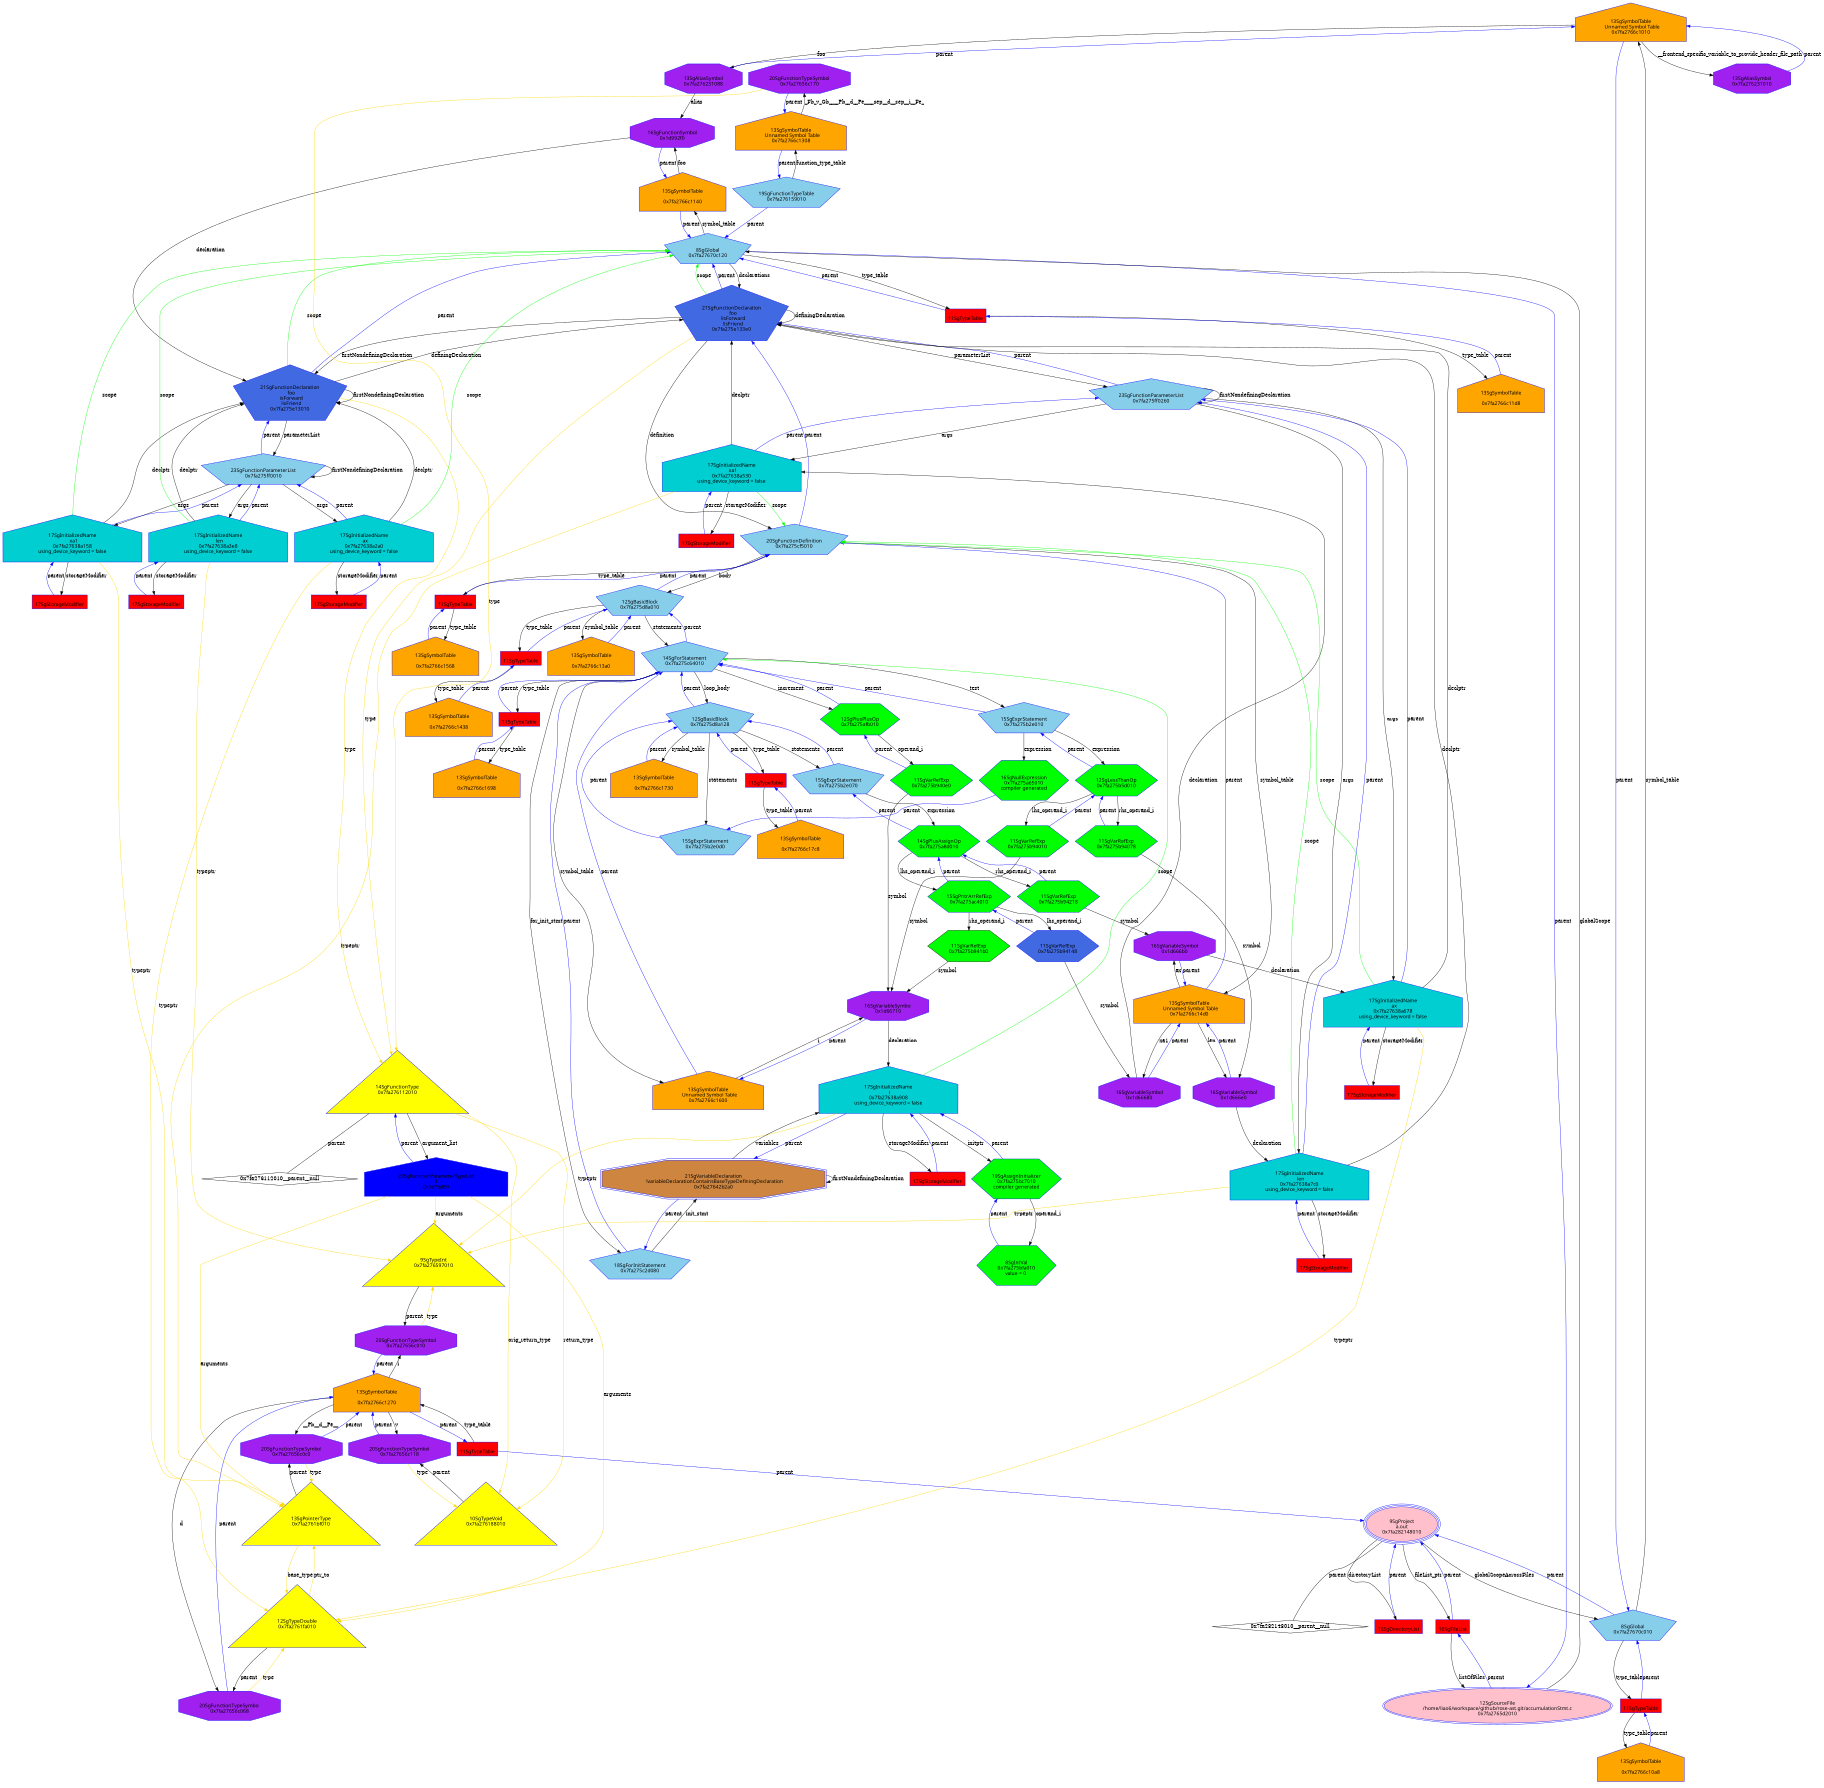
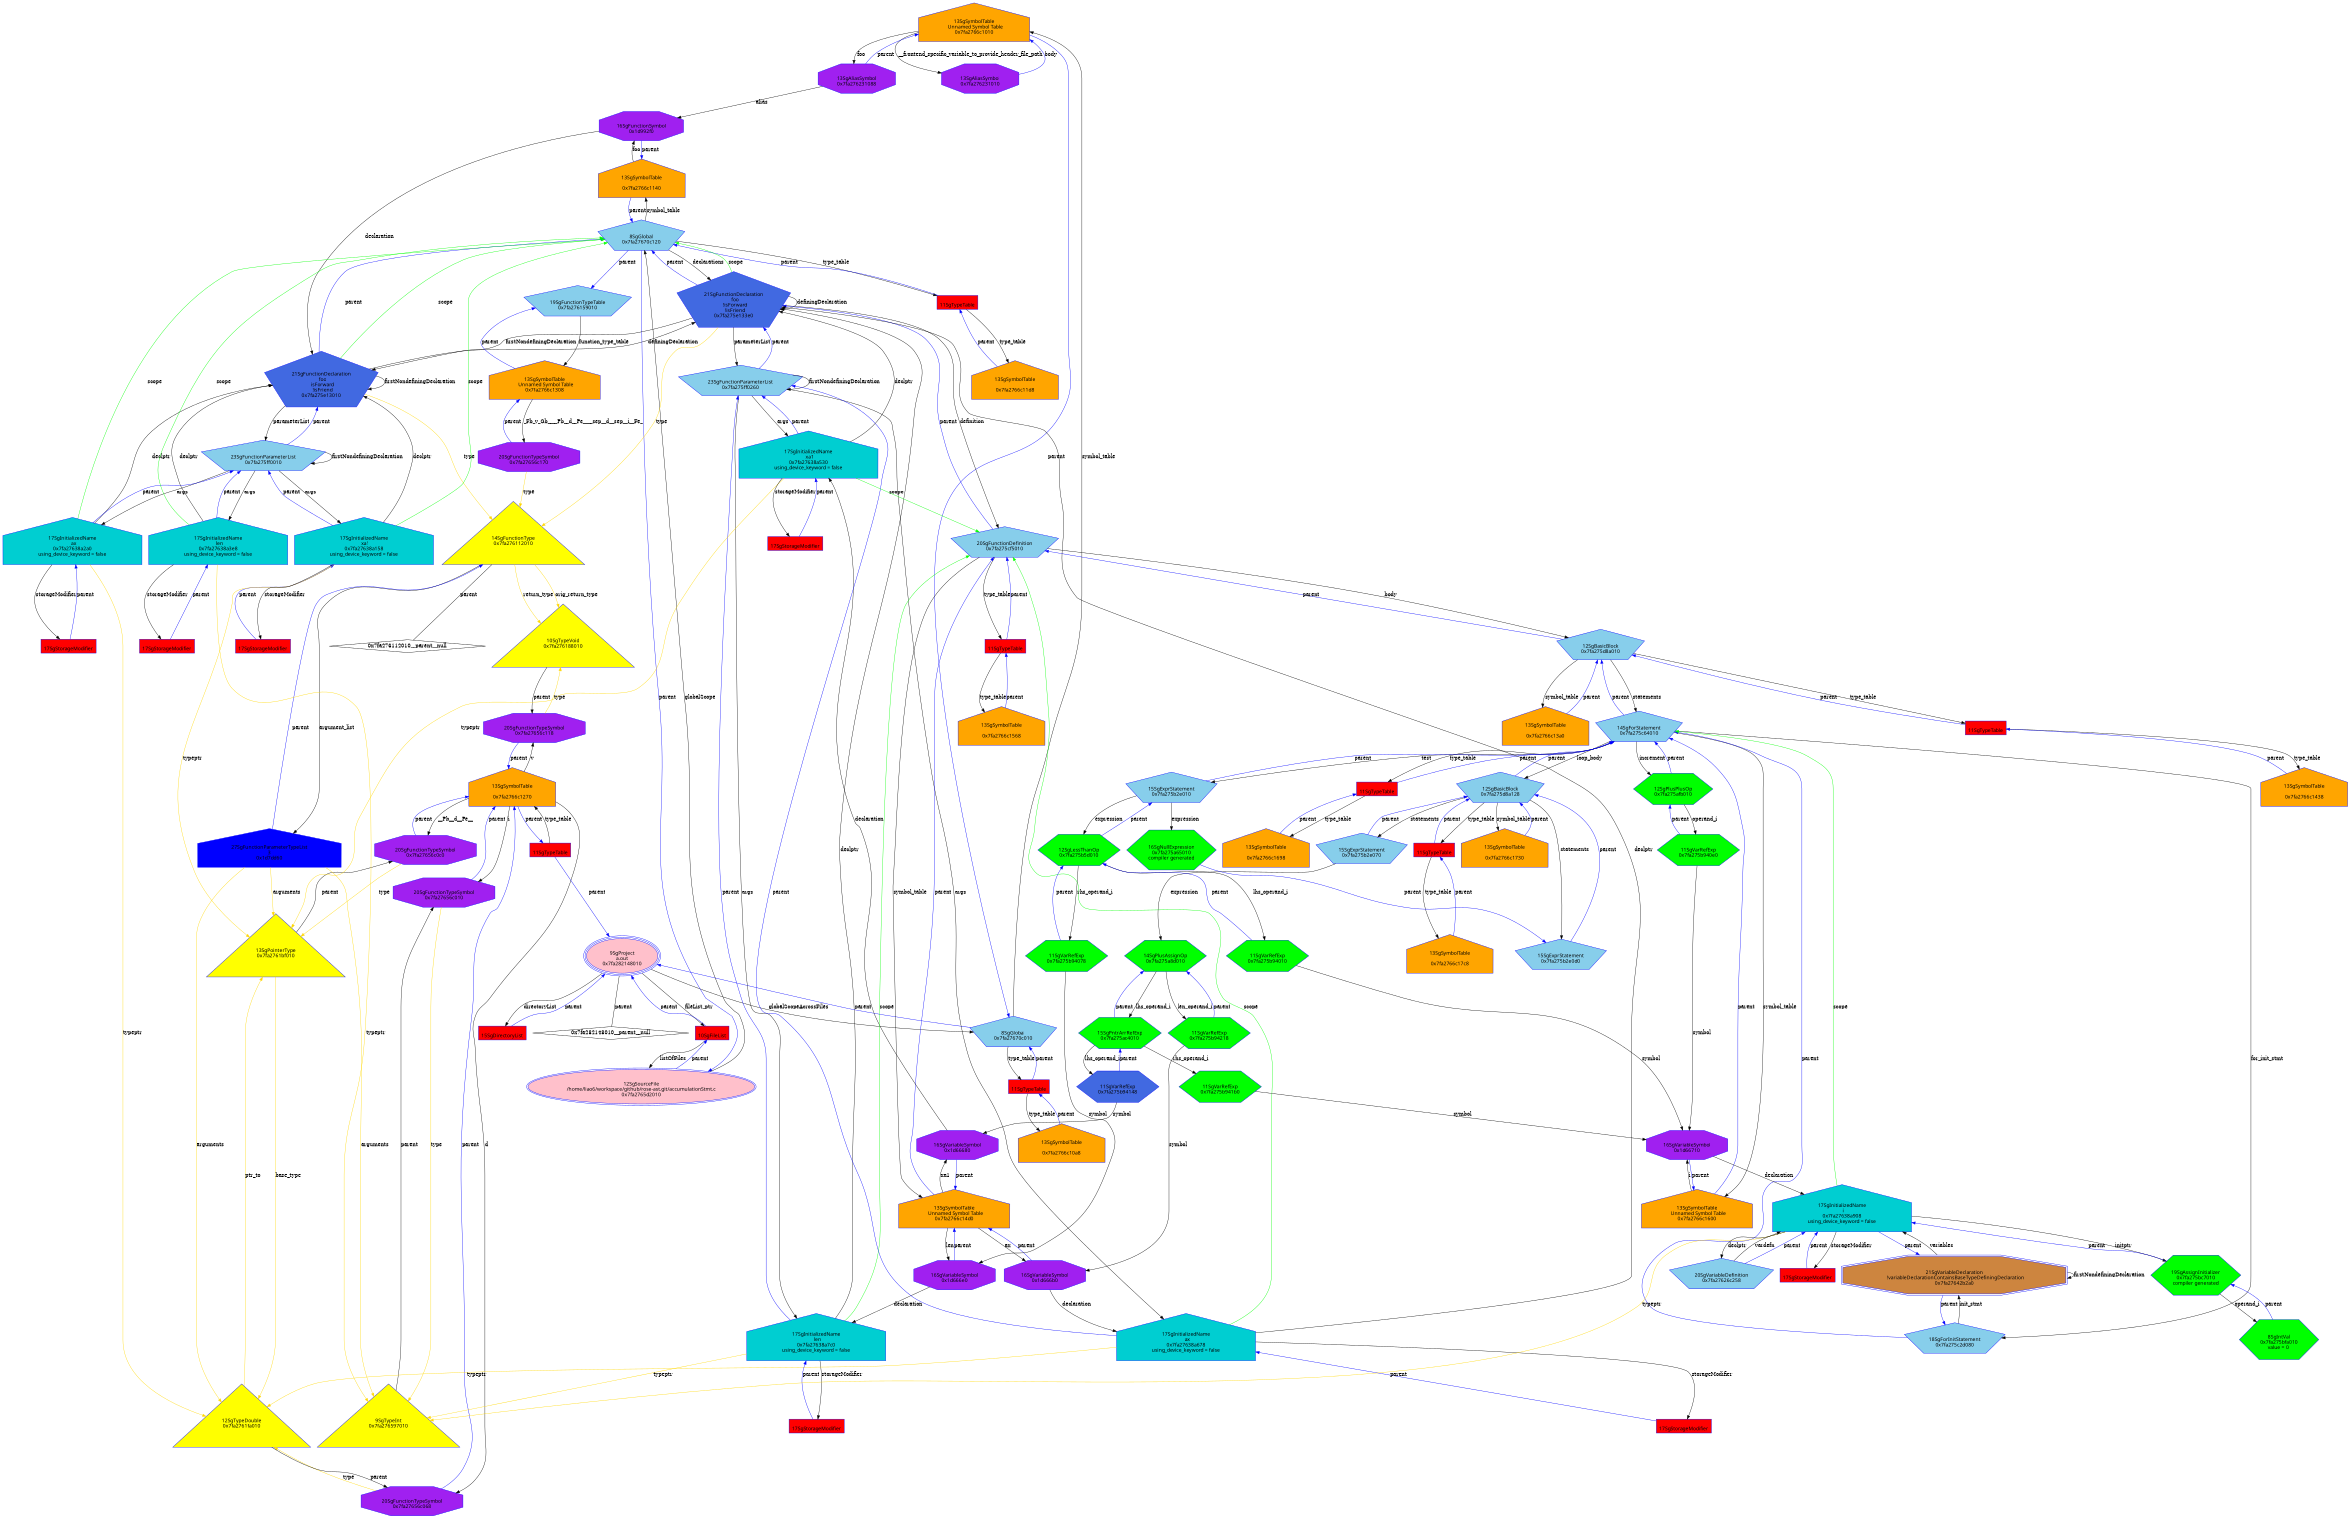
(1813, 55) -> (1051, 55)
(748, 222) -> (611, 268)
(879, 814) -> none
(1013, 872) -> (1195, 1007)
(969, 946) -> (1220, 1087)
none -> (1722, 1275)
